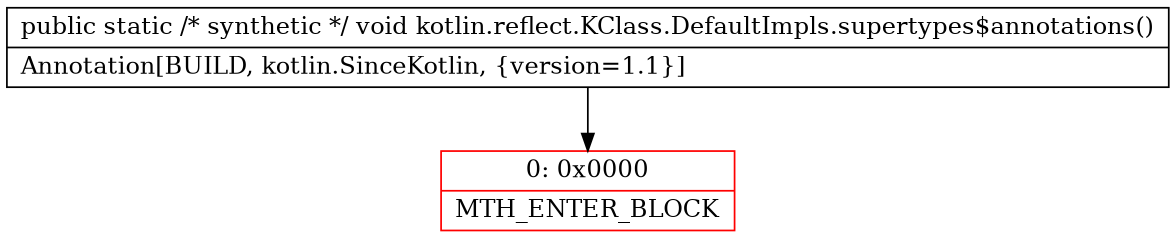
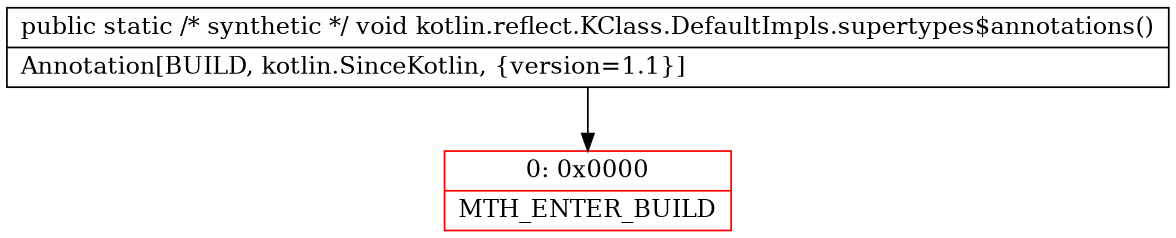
(588, 210) -> (588, 210)
